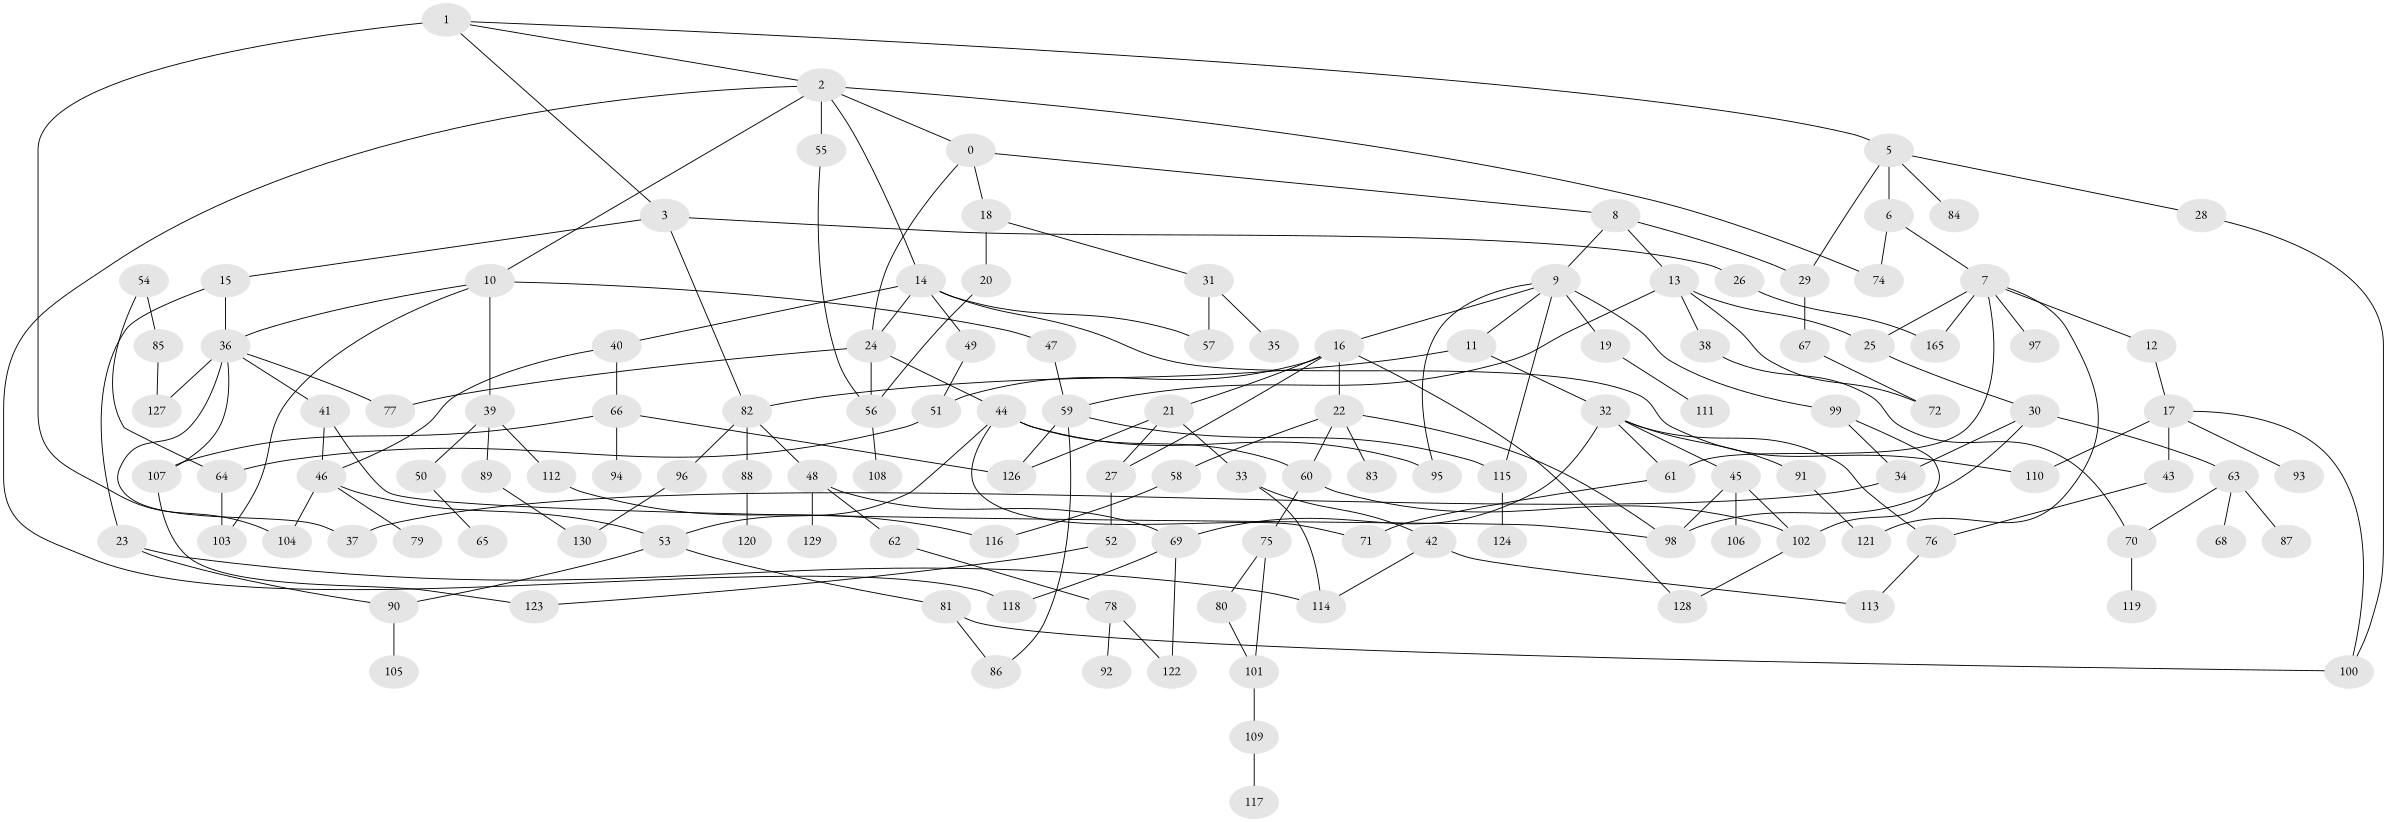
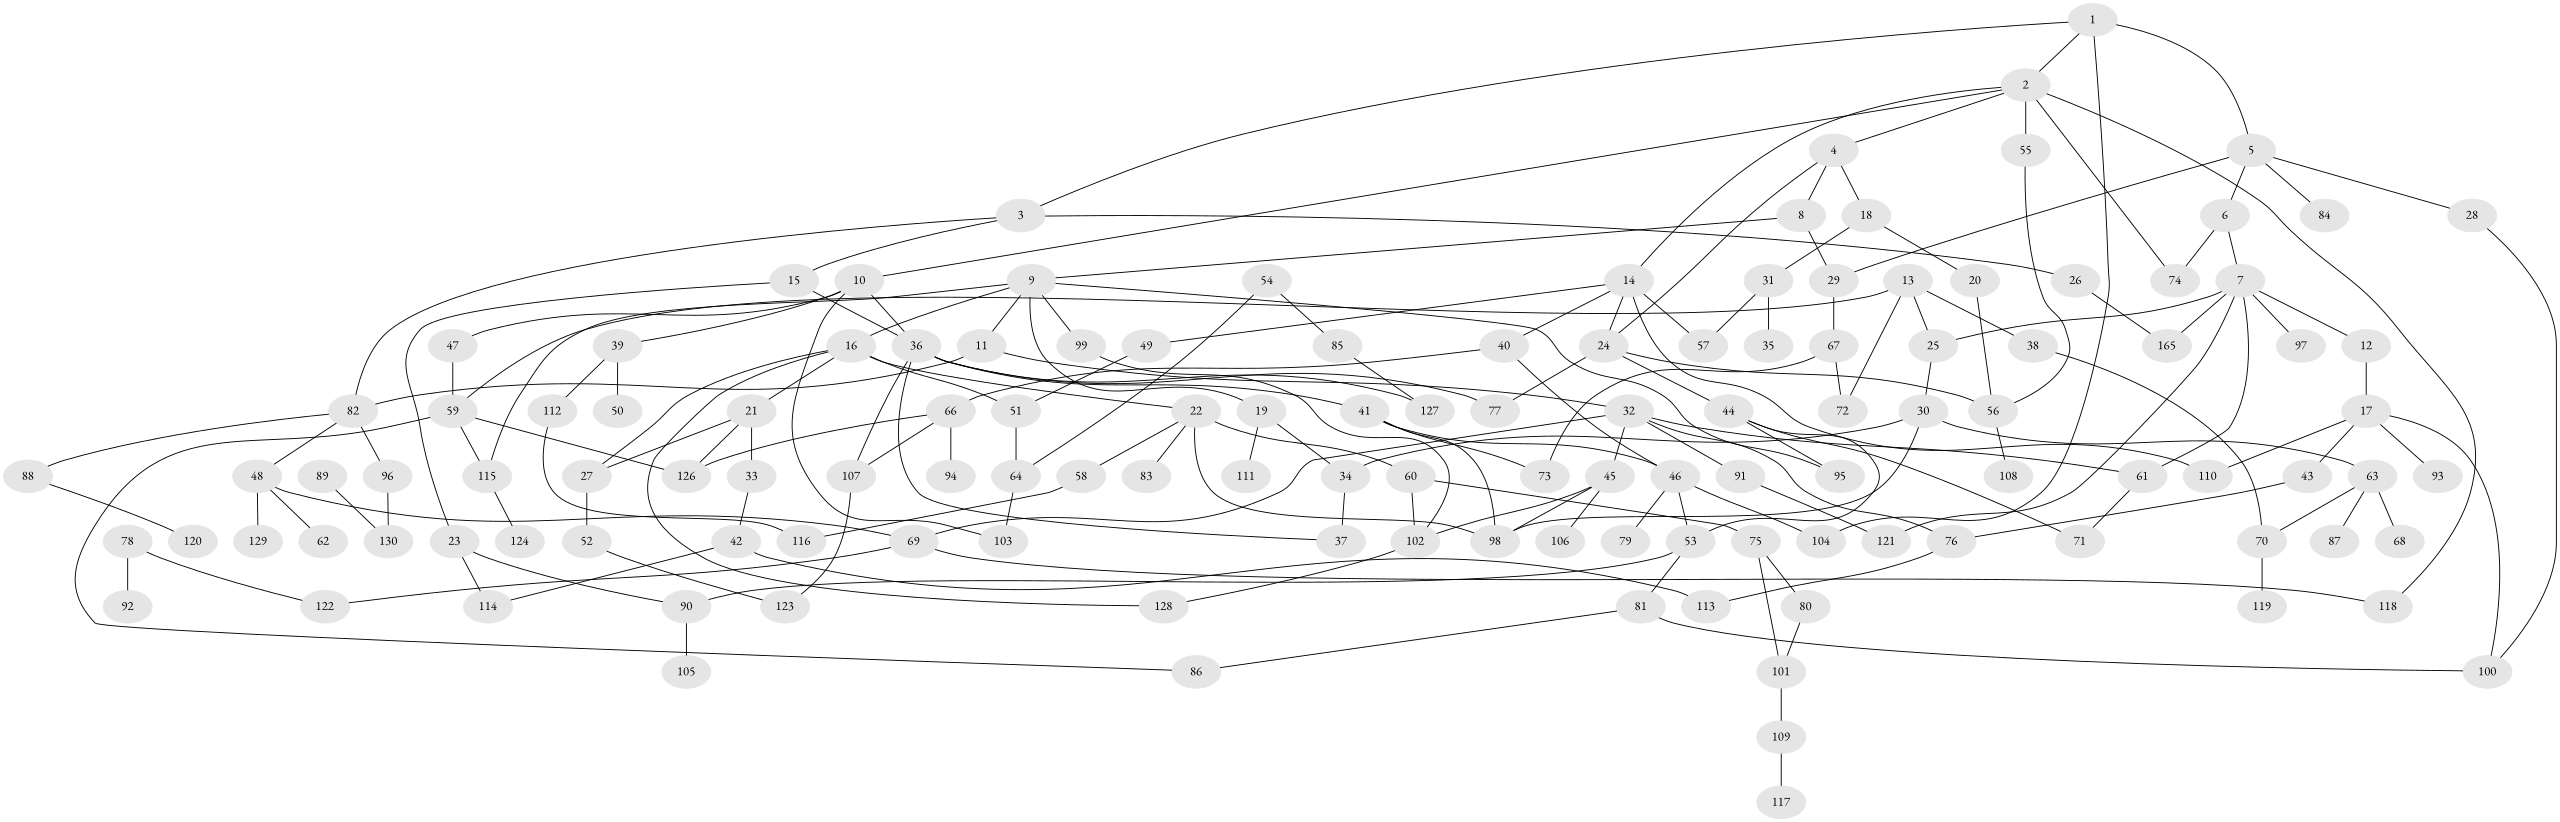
(971, 150) -> (1834, 150)
(1644, 247) -> none
(488, 443) -> none
(1154, 444) -> none
(1868, 444) -> (1294, 437)
none -> (1545, 476)
(1304, 534) -> none
(483, 542) -> none
(1011, 577) -> none
